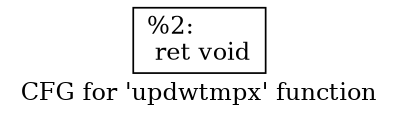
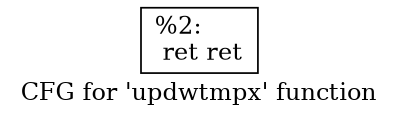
(199, 52) -> (199, 52)
